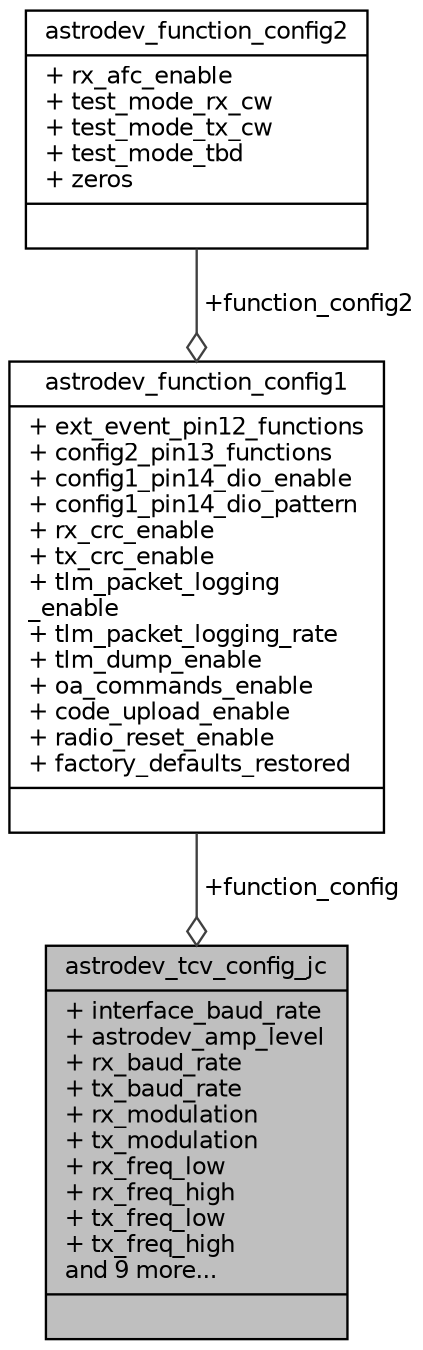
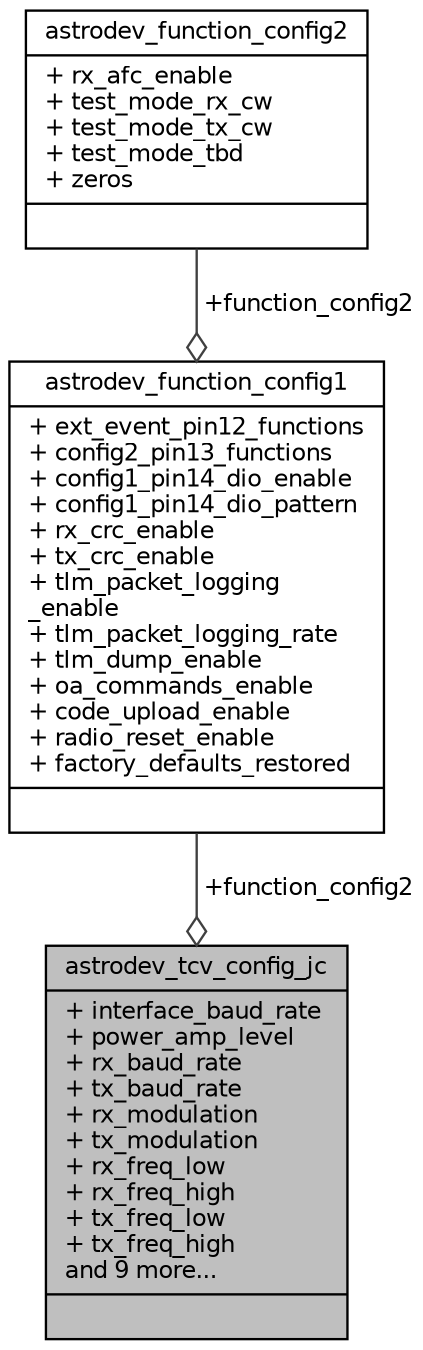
(298, 889) -> (305, 889)
(196, 1038) -> (180, 1038)
